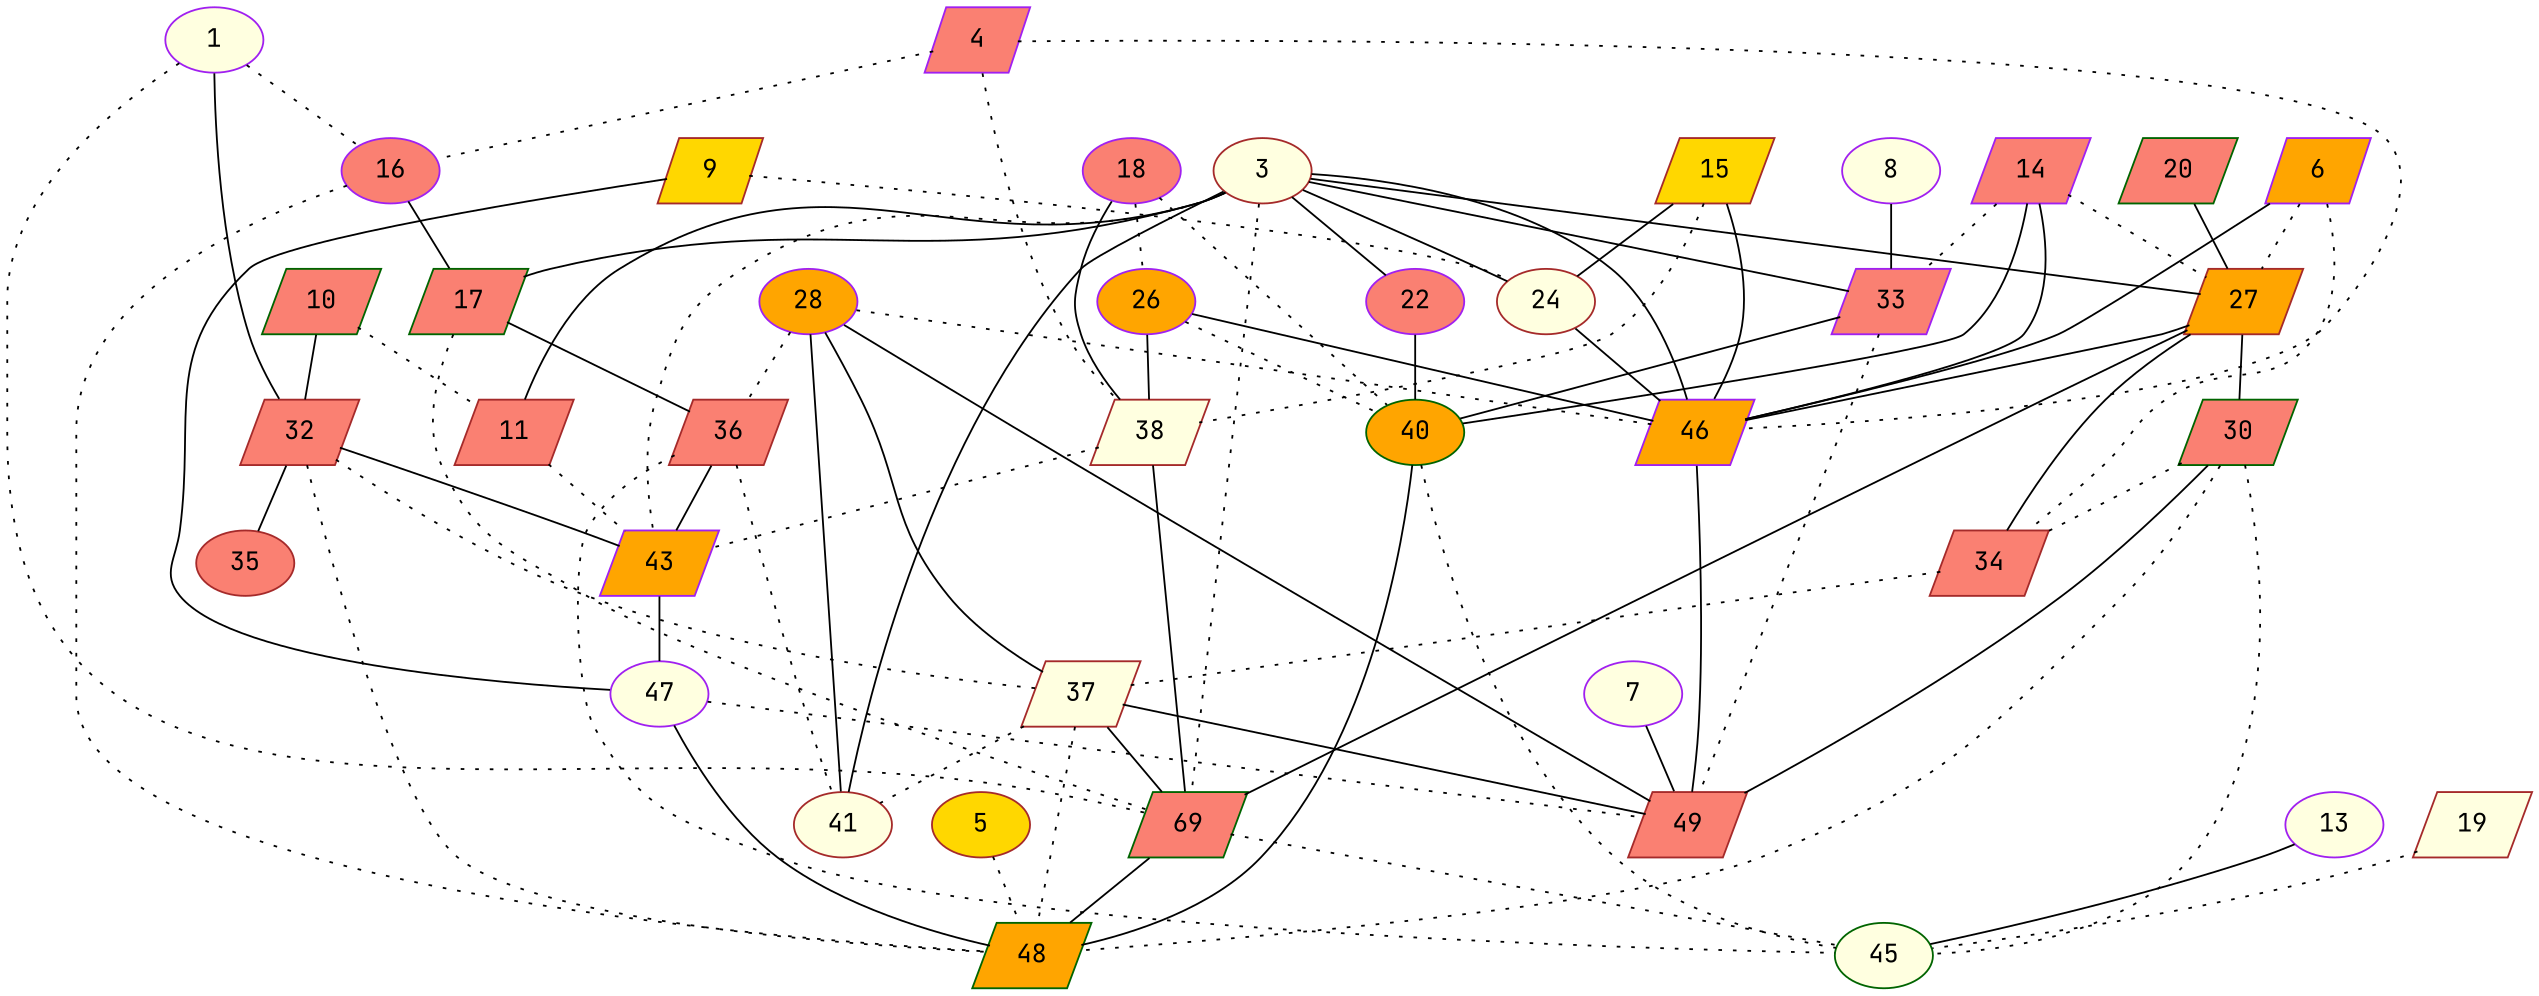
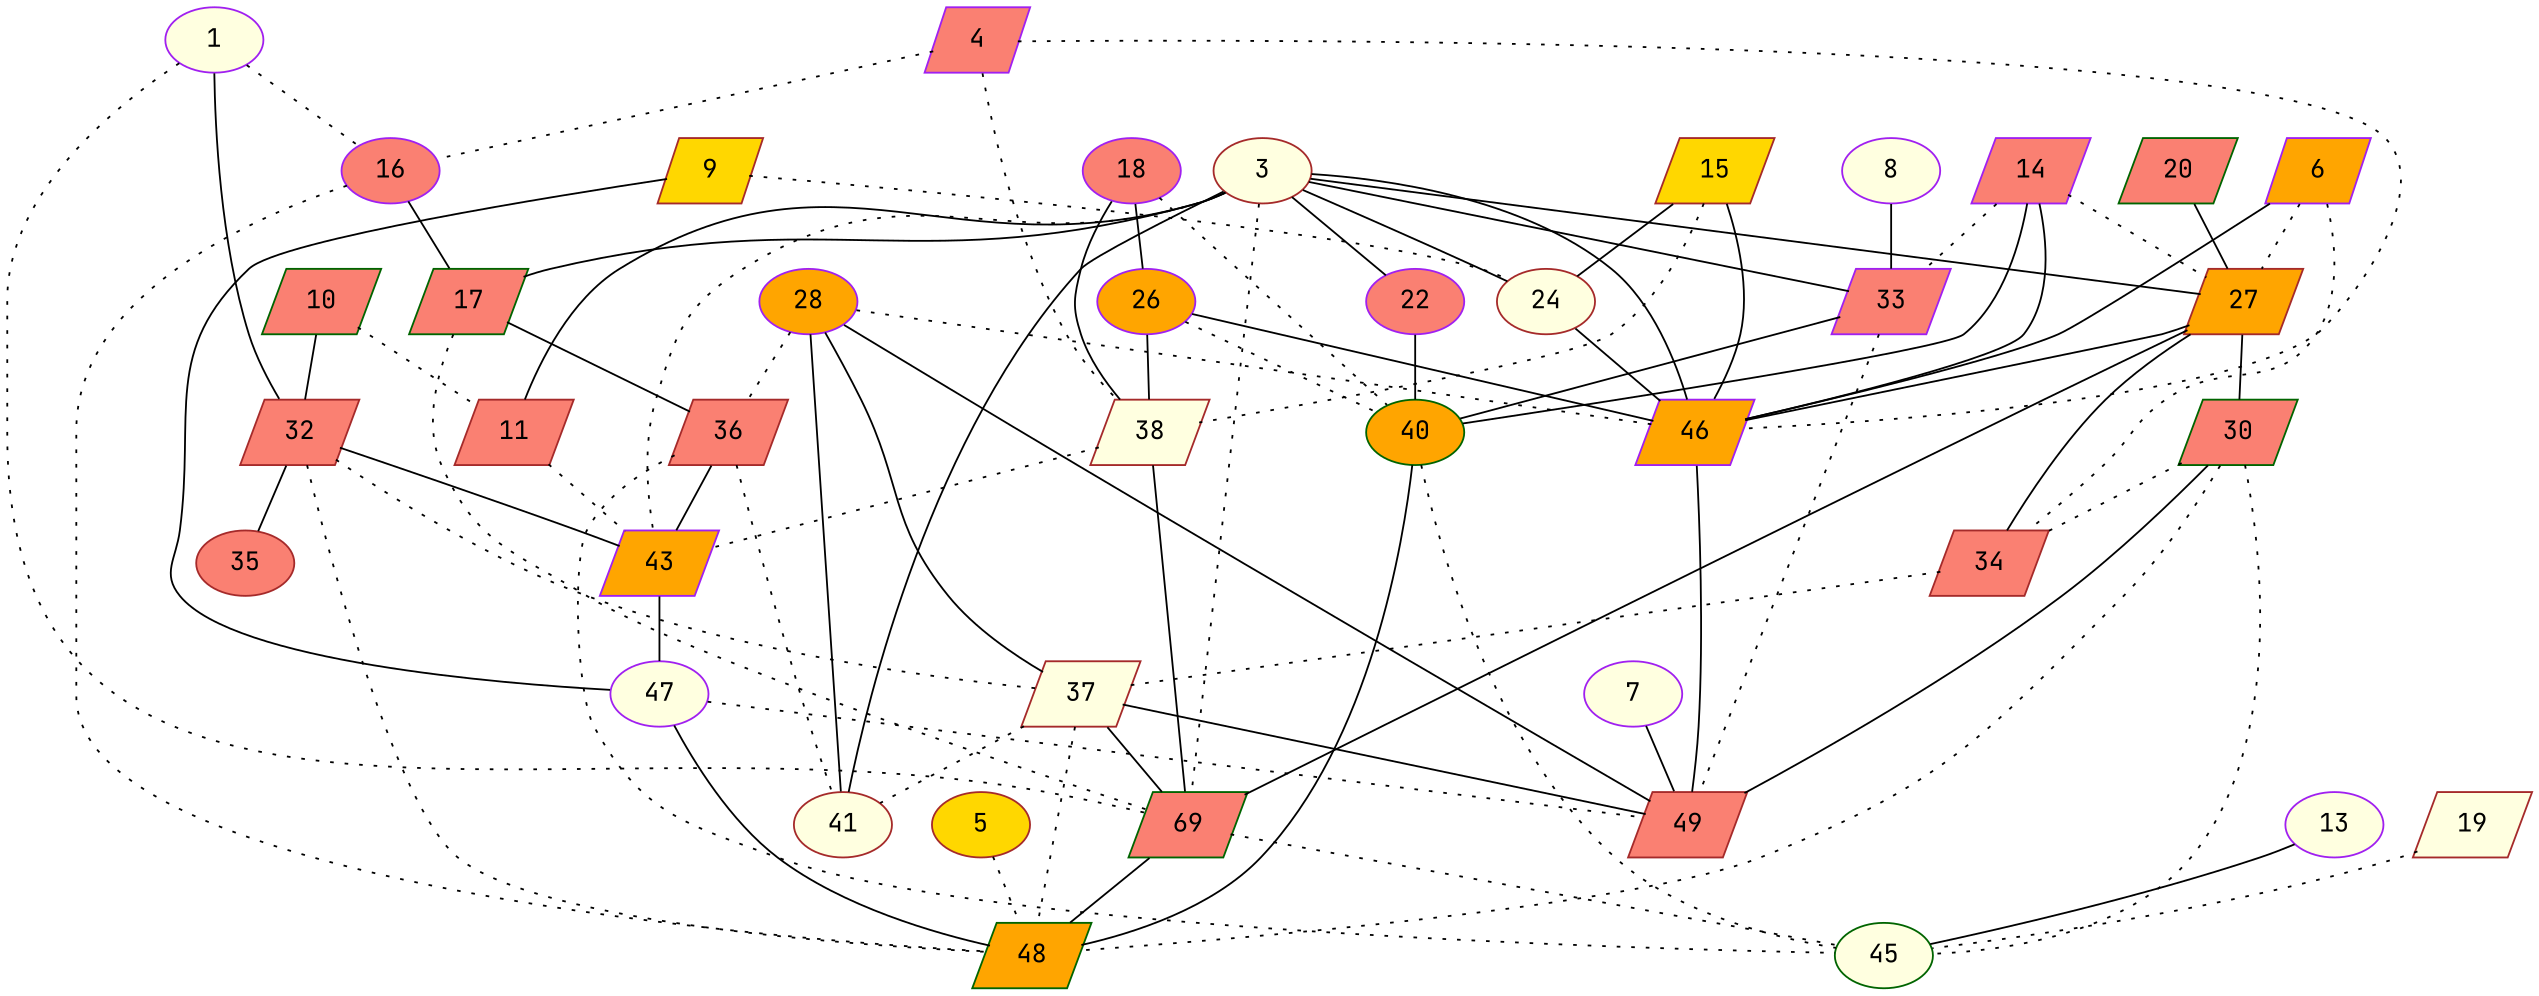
(1140, 246) -> (1140, 246)
